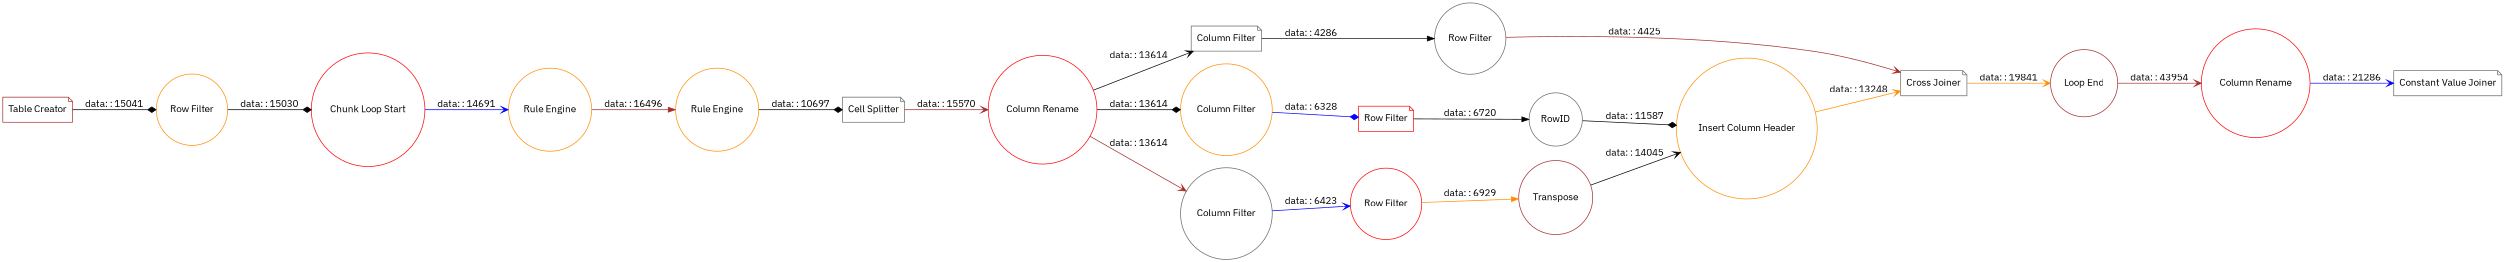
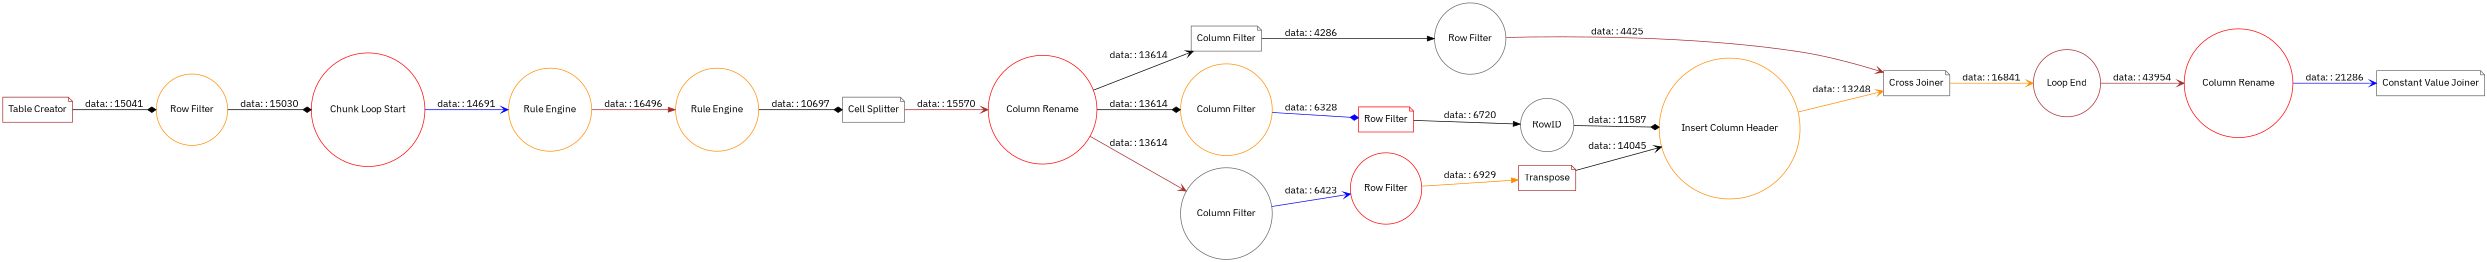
(2009, 78) -> (1992, 78)
(1556, 198) -> (1547, 178)
